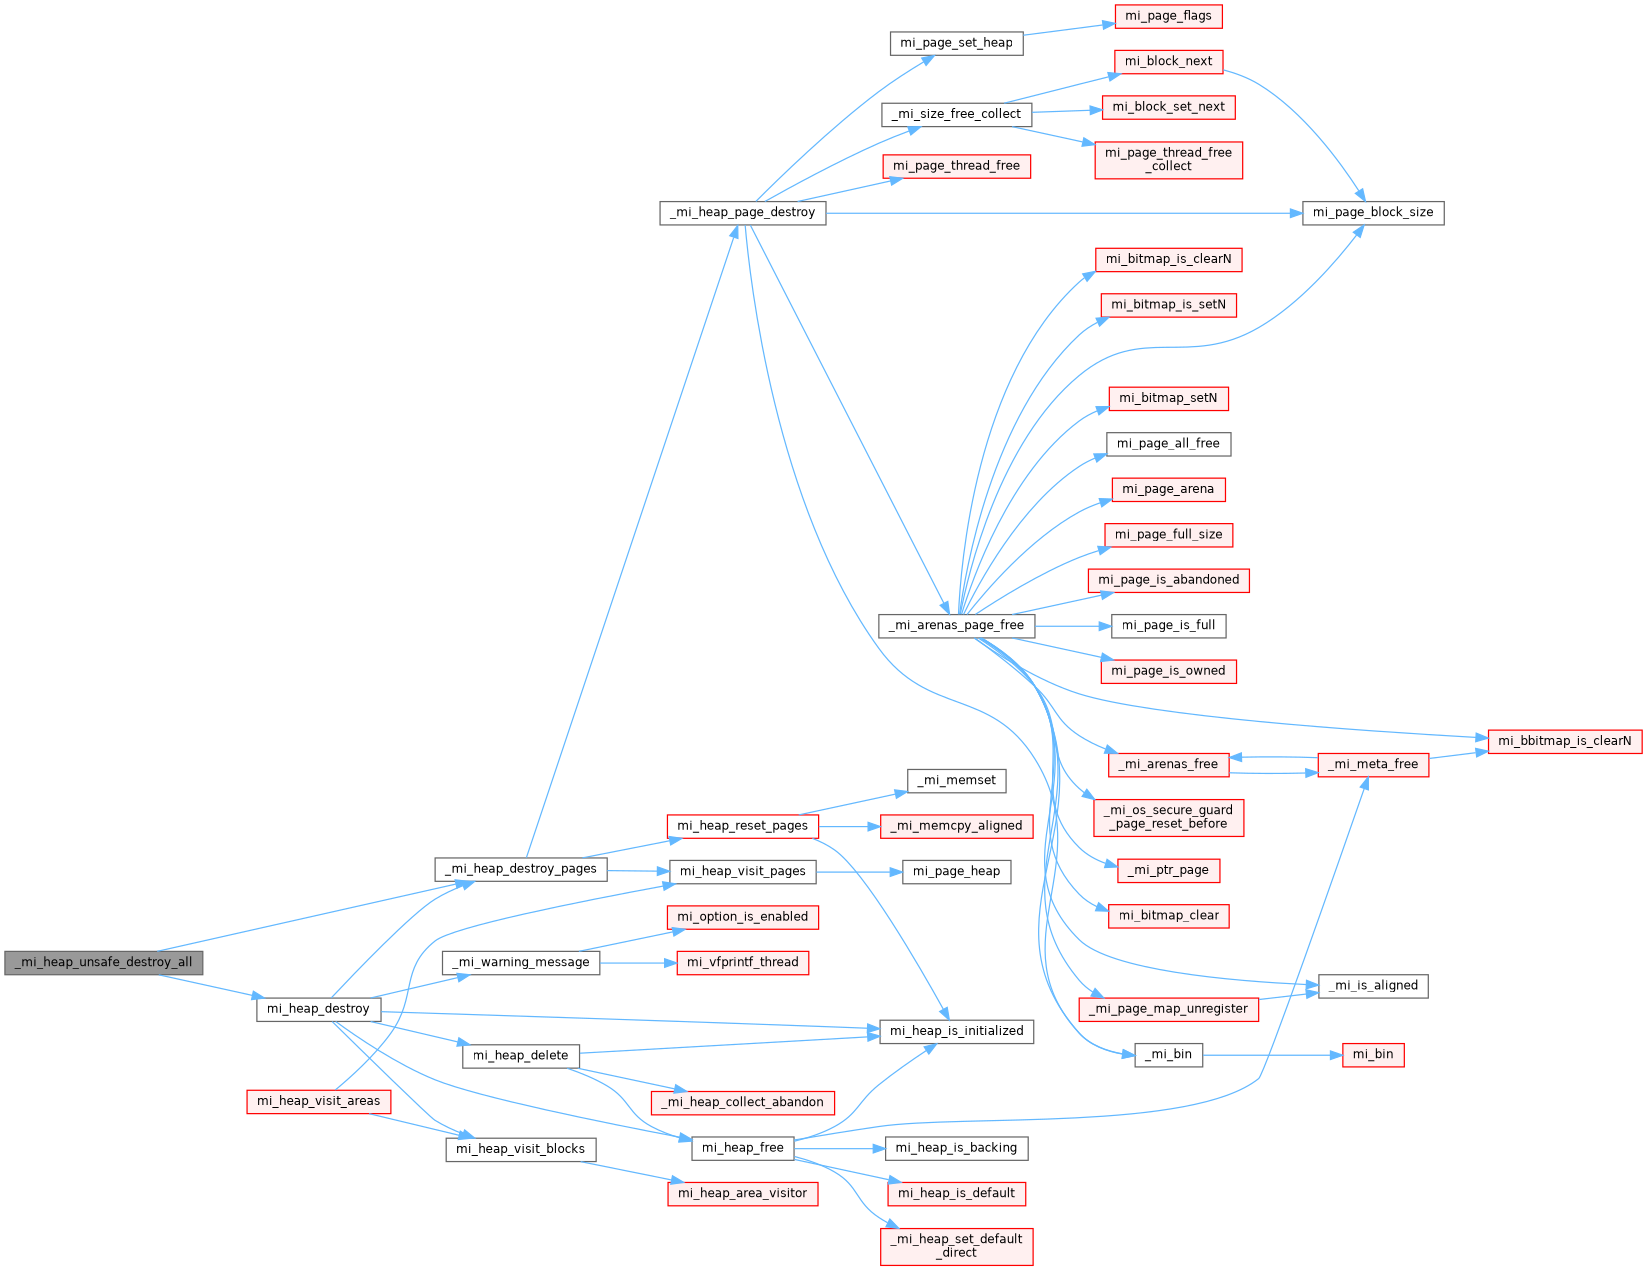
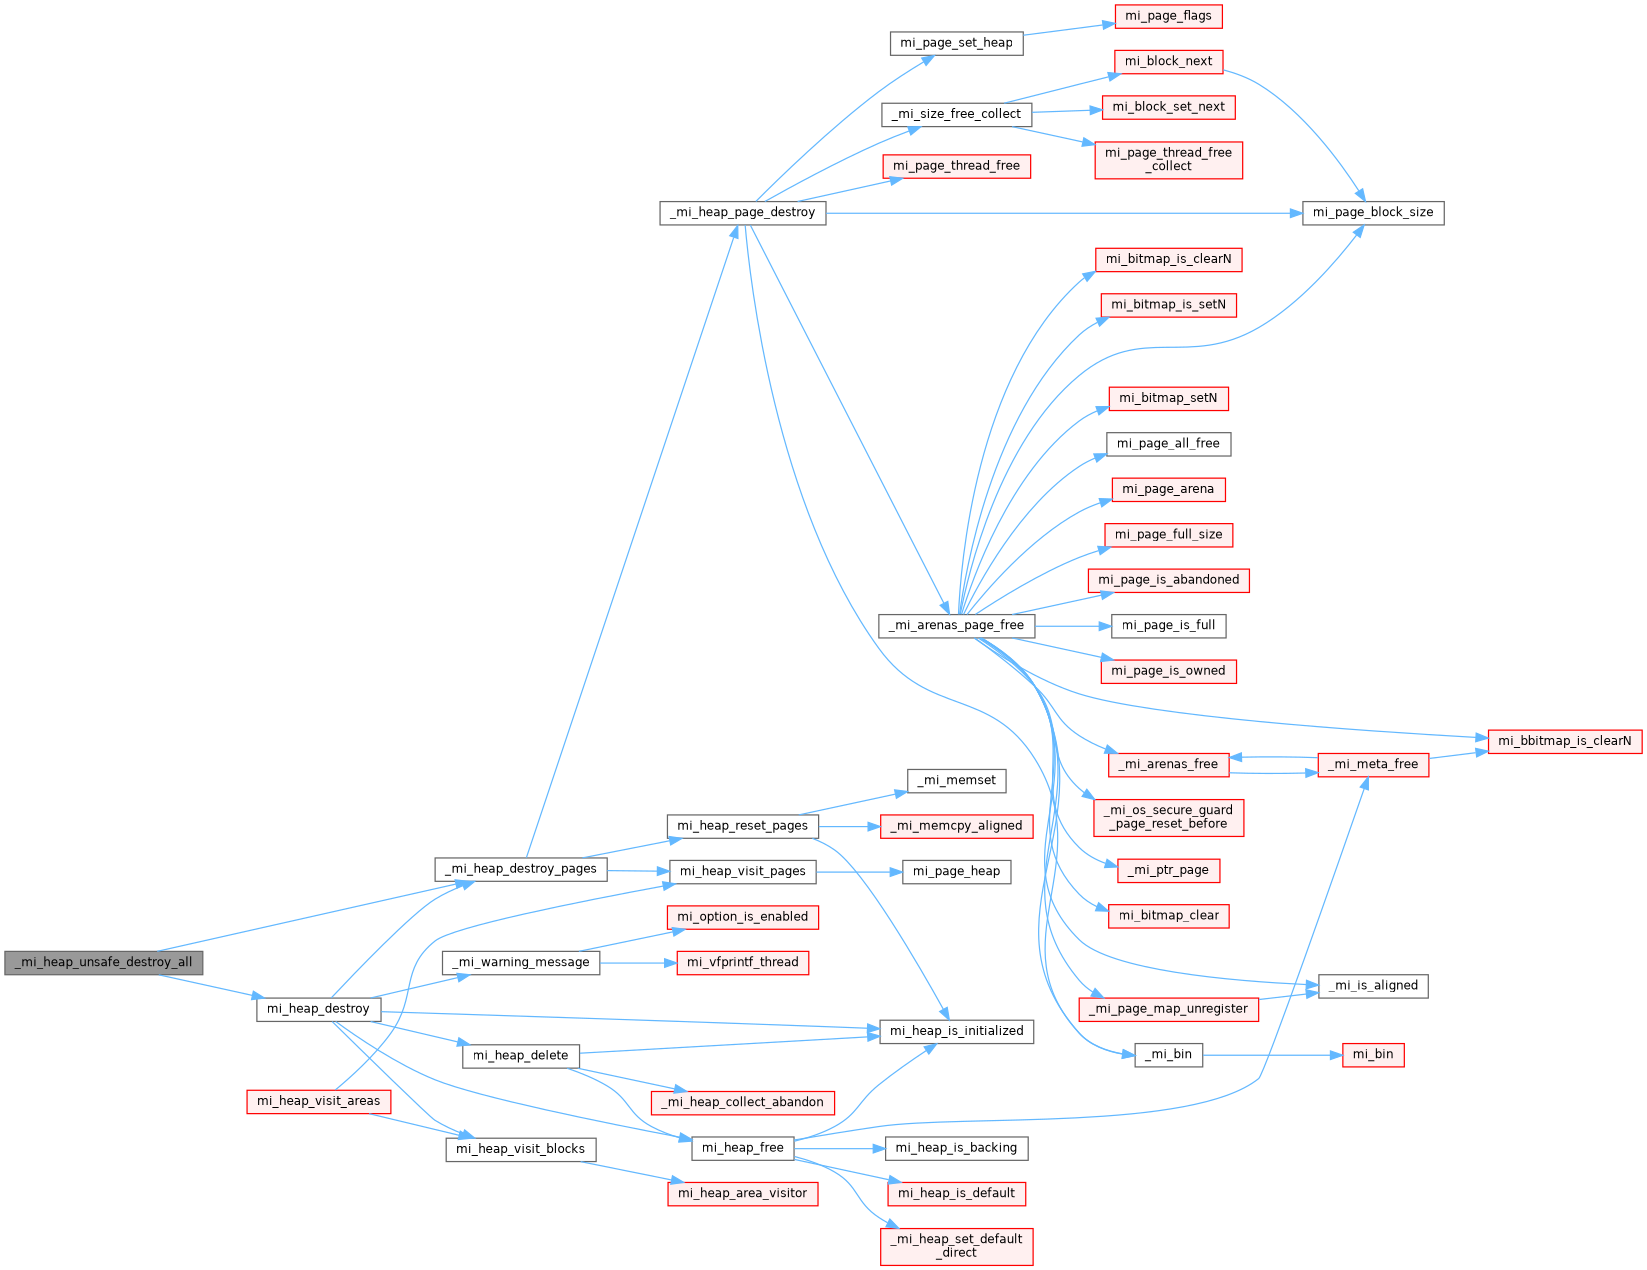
(743, 827) -> (743, 827)
